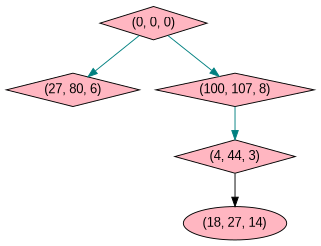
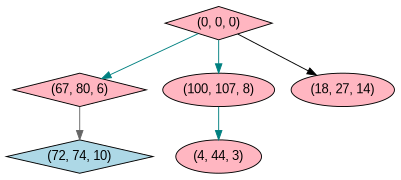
(73, 90) -> (80, 90)
(235, 90) -> (219, 90)
none -> (80, 157)
(235, 157) -> (219, 157)
(235, 185) -> (273, 52)
